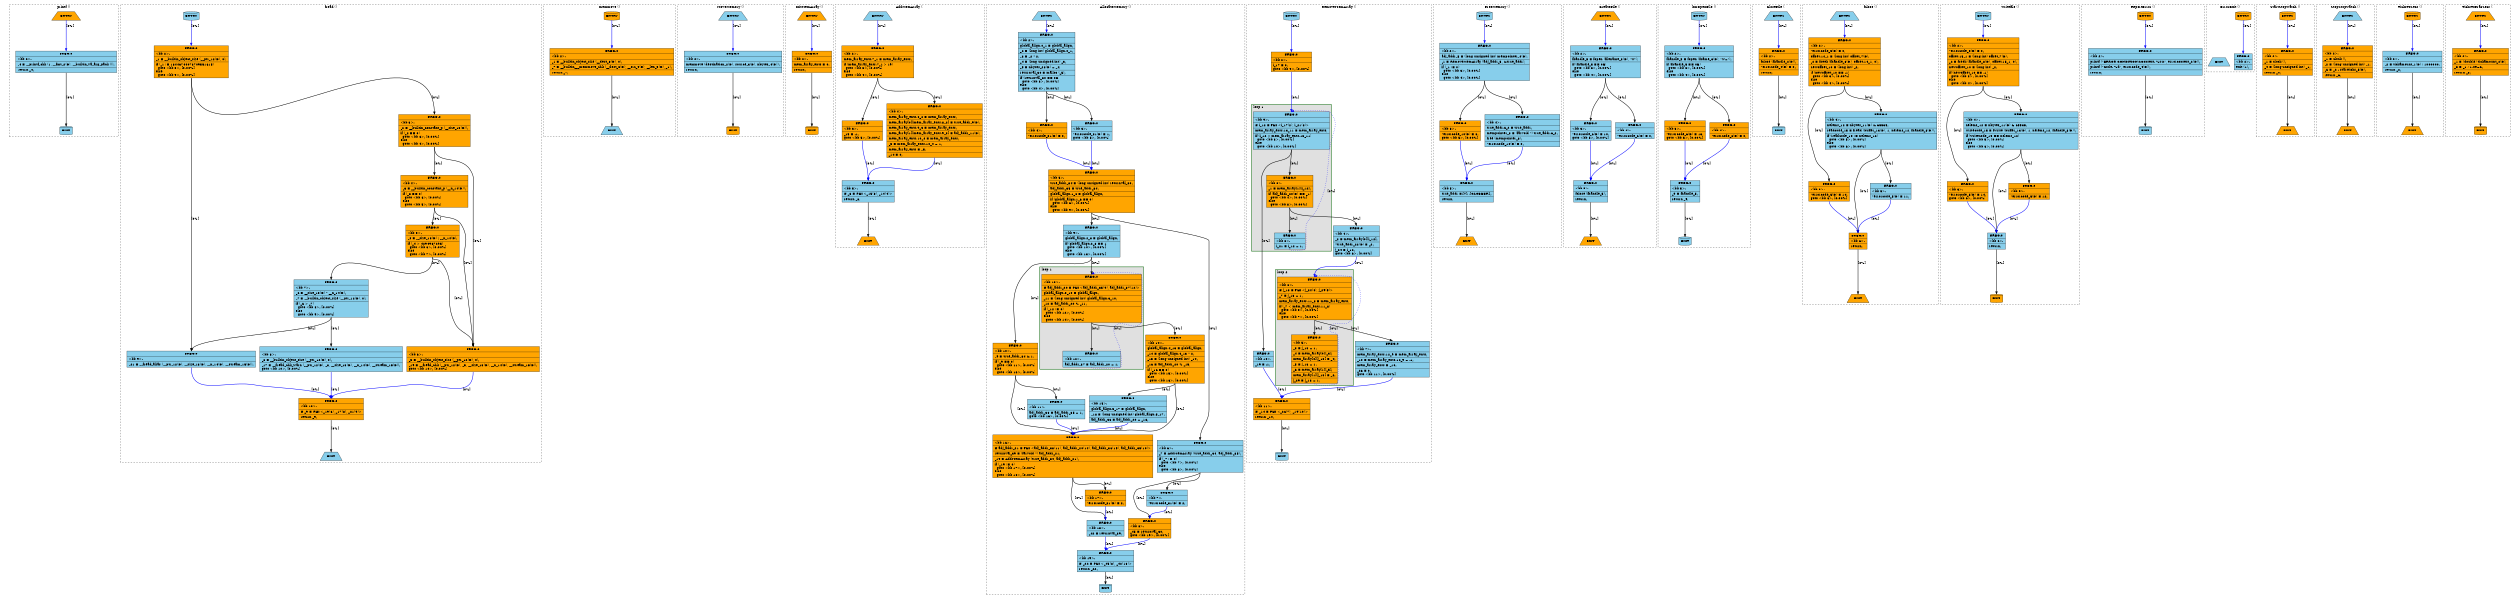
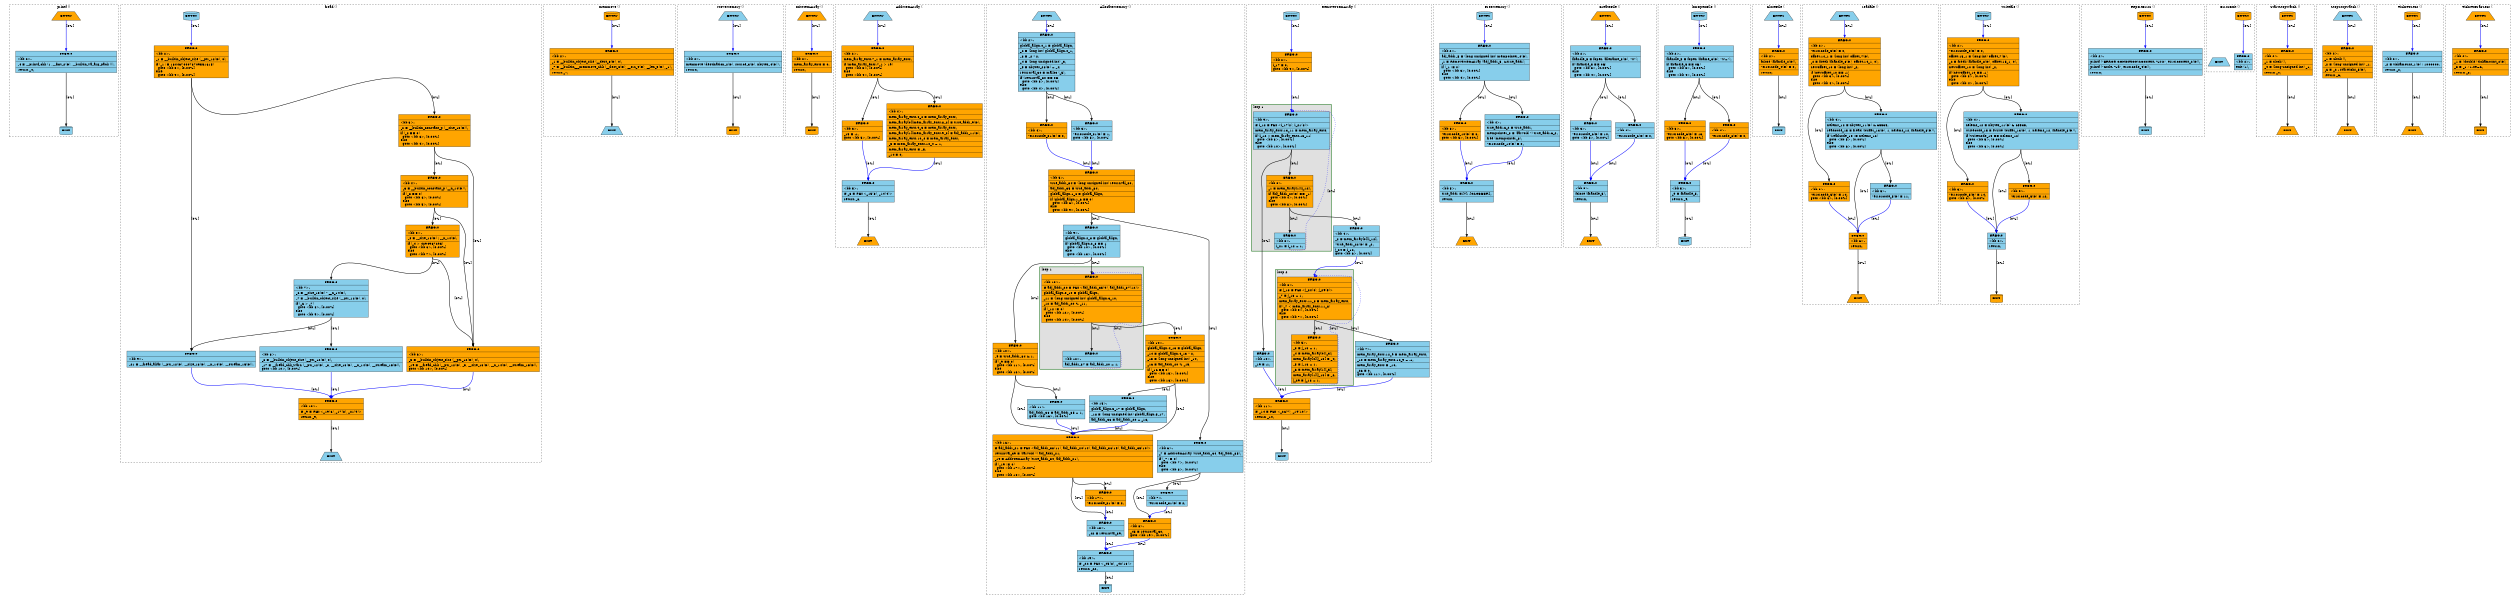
(1870, 7) -> (1870, 7)
